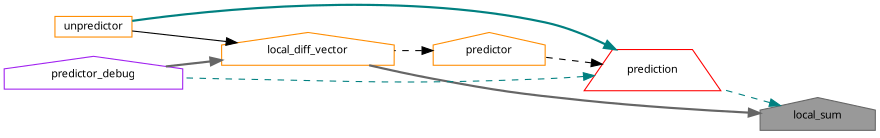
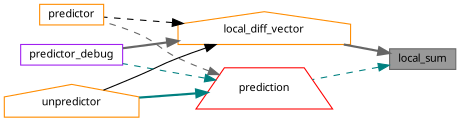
(93, 27) -> (72, 103)
(408, 51) -> (138, 20)
(489, 51) -> (72, 15)
(568, 60) -> (164, 50)
(93, 74) -> (72, 55)
(818, 116) -> (423, 59)
